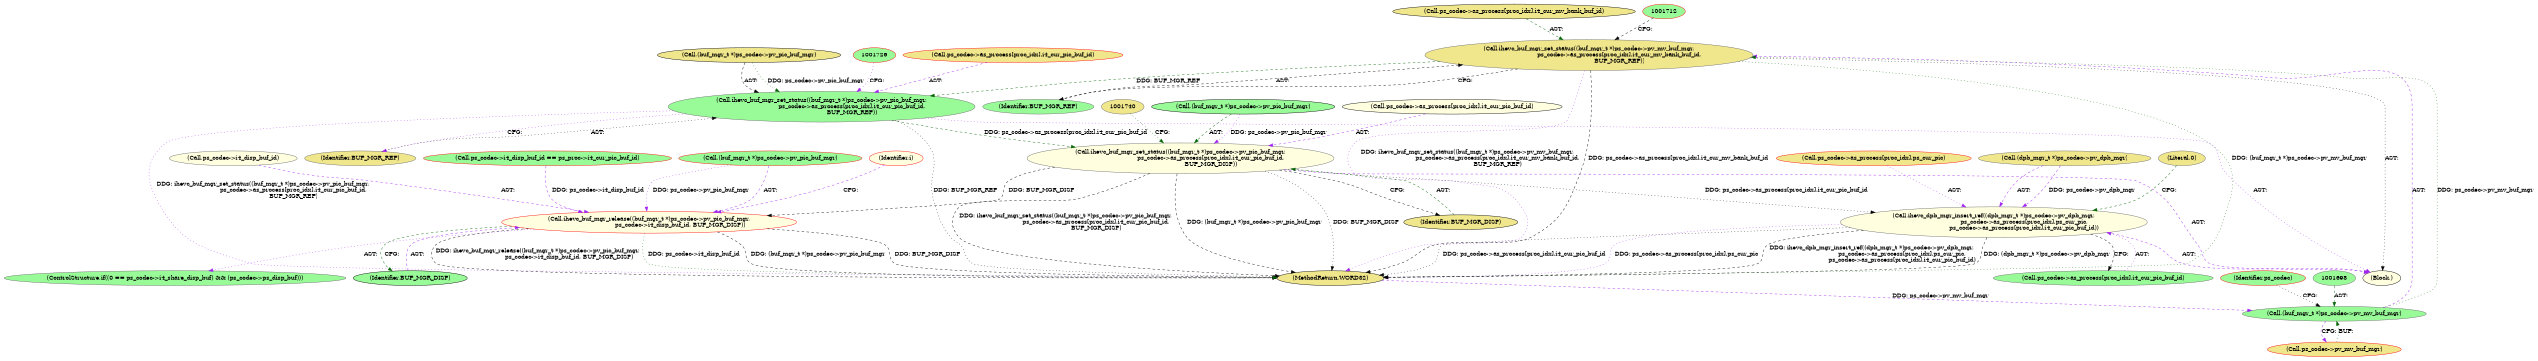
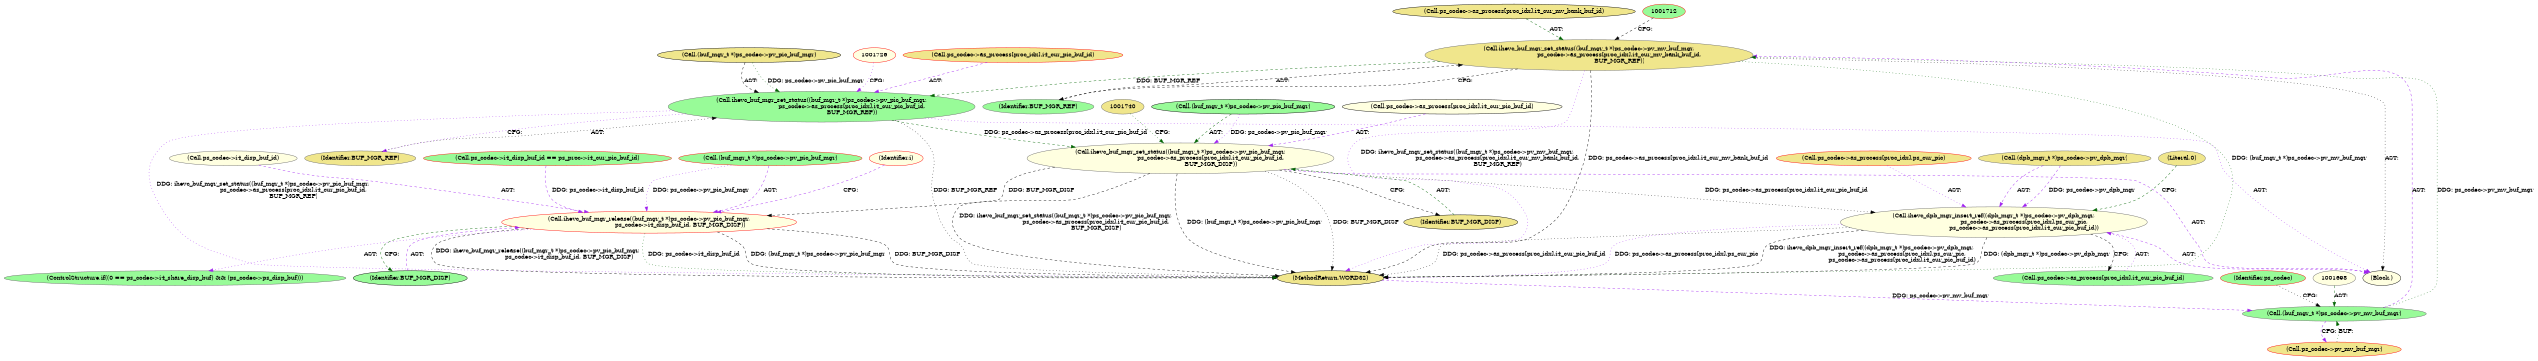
(874, 55) -> (874, 55)
(2334, 278) -> (2334, 278)
